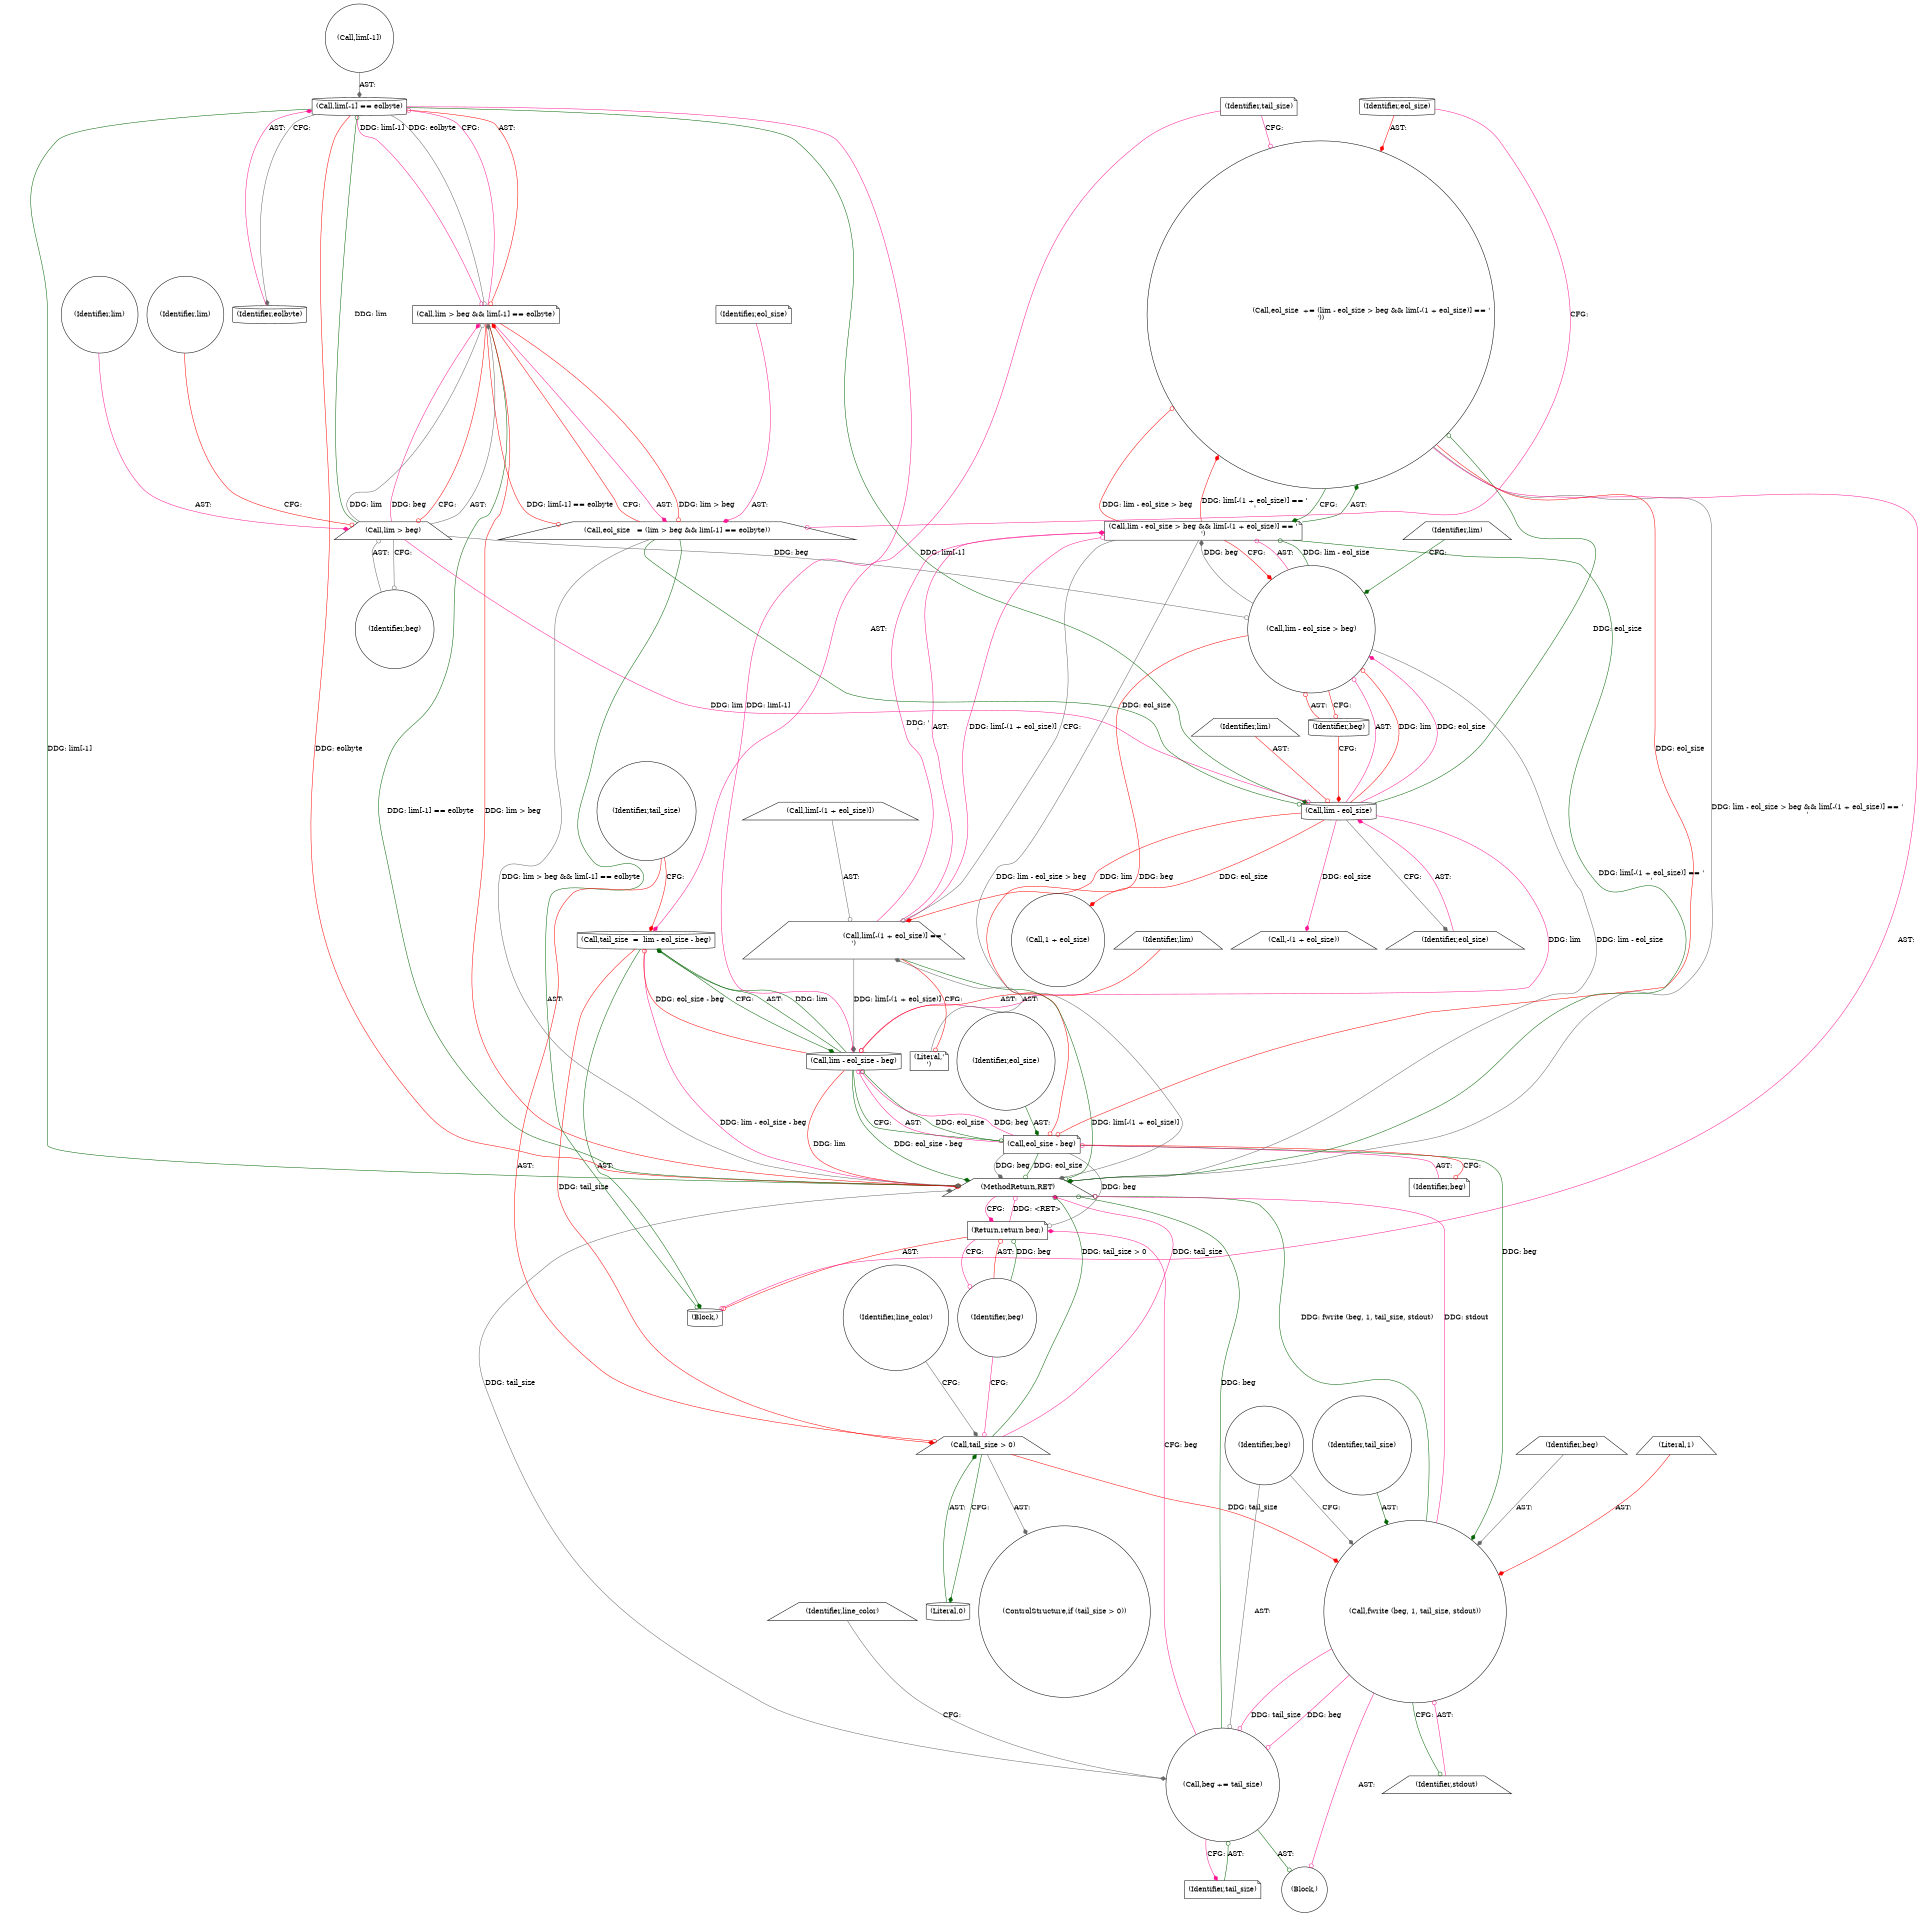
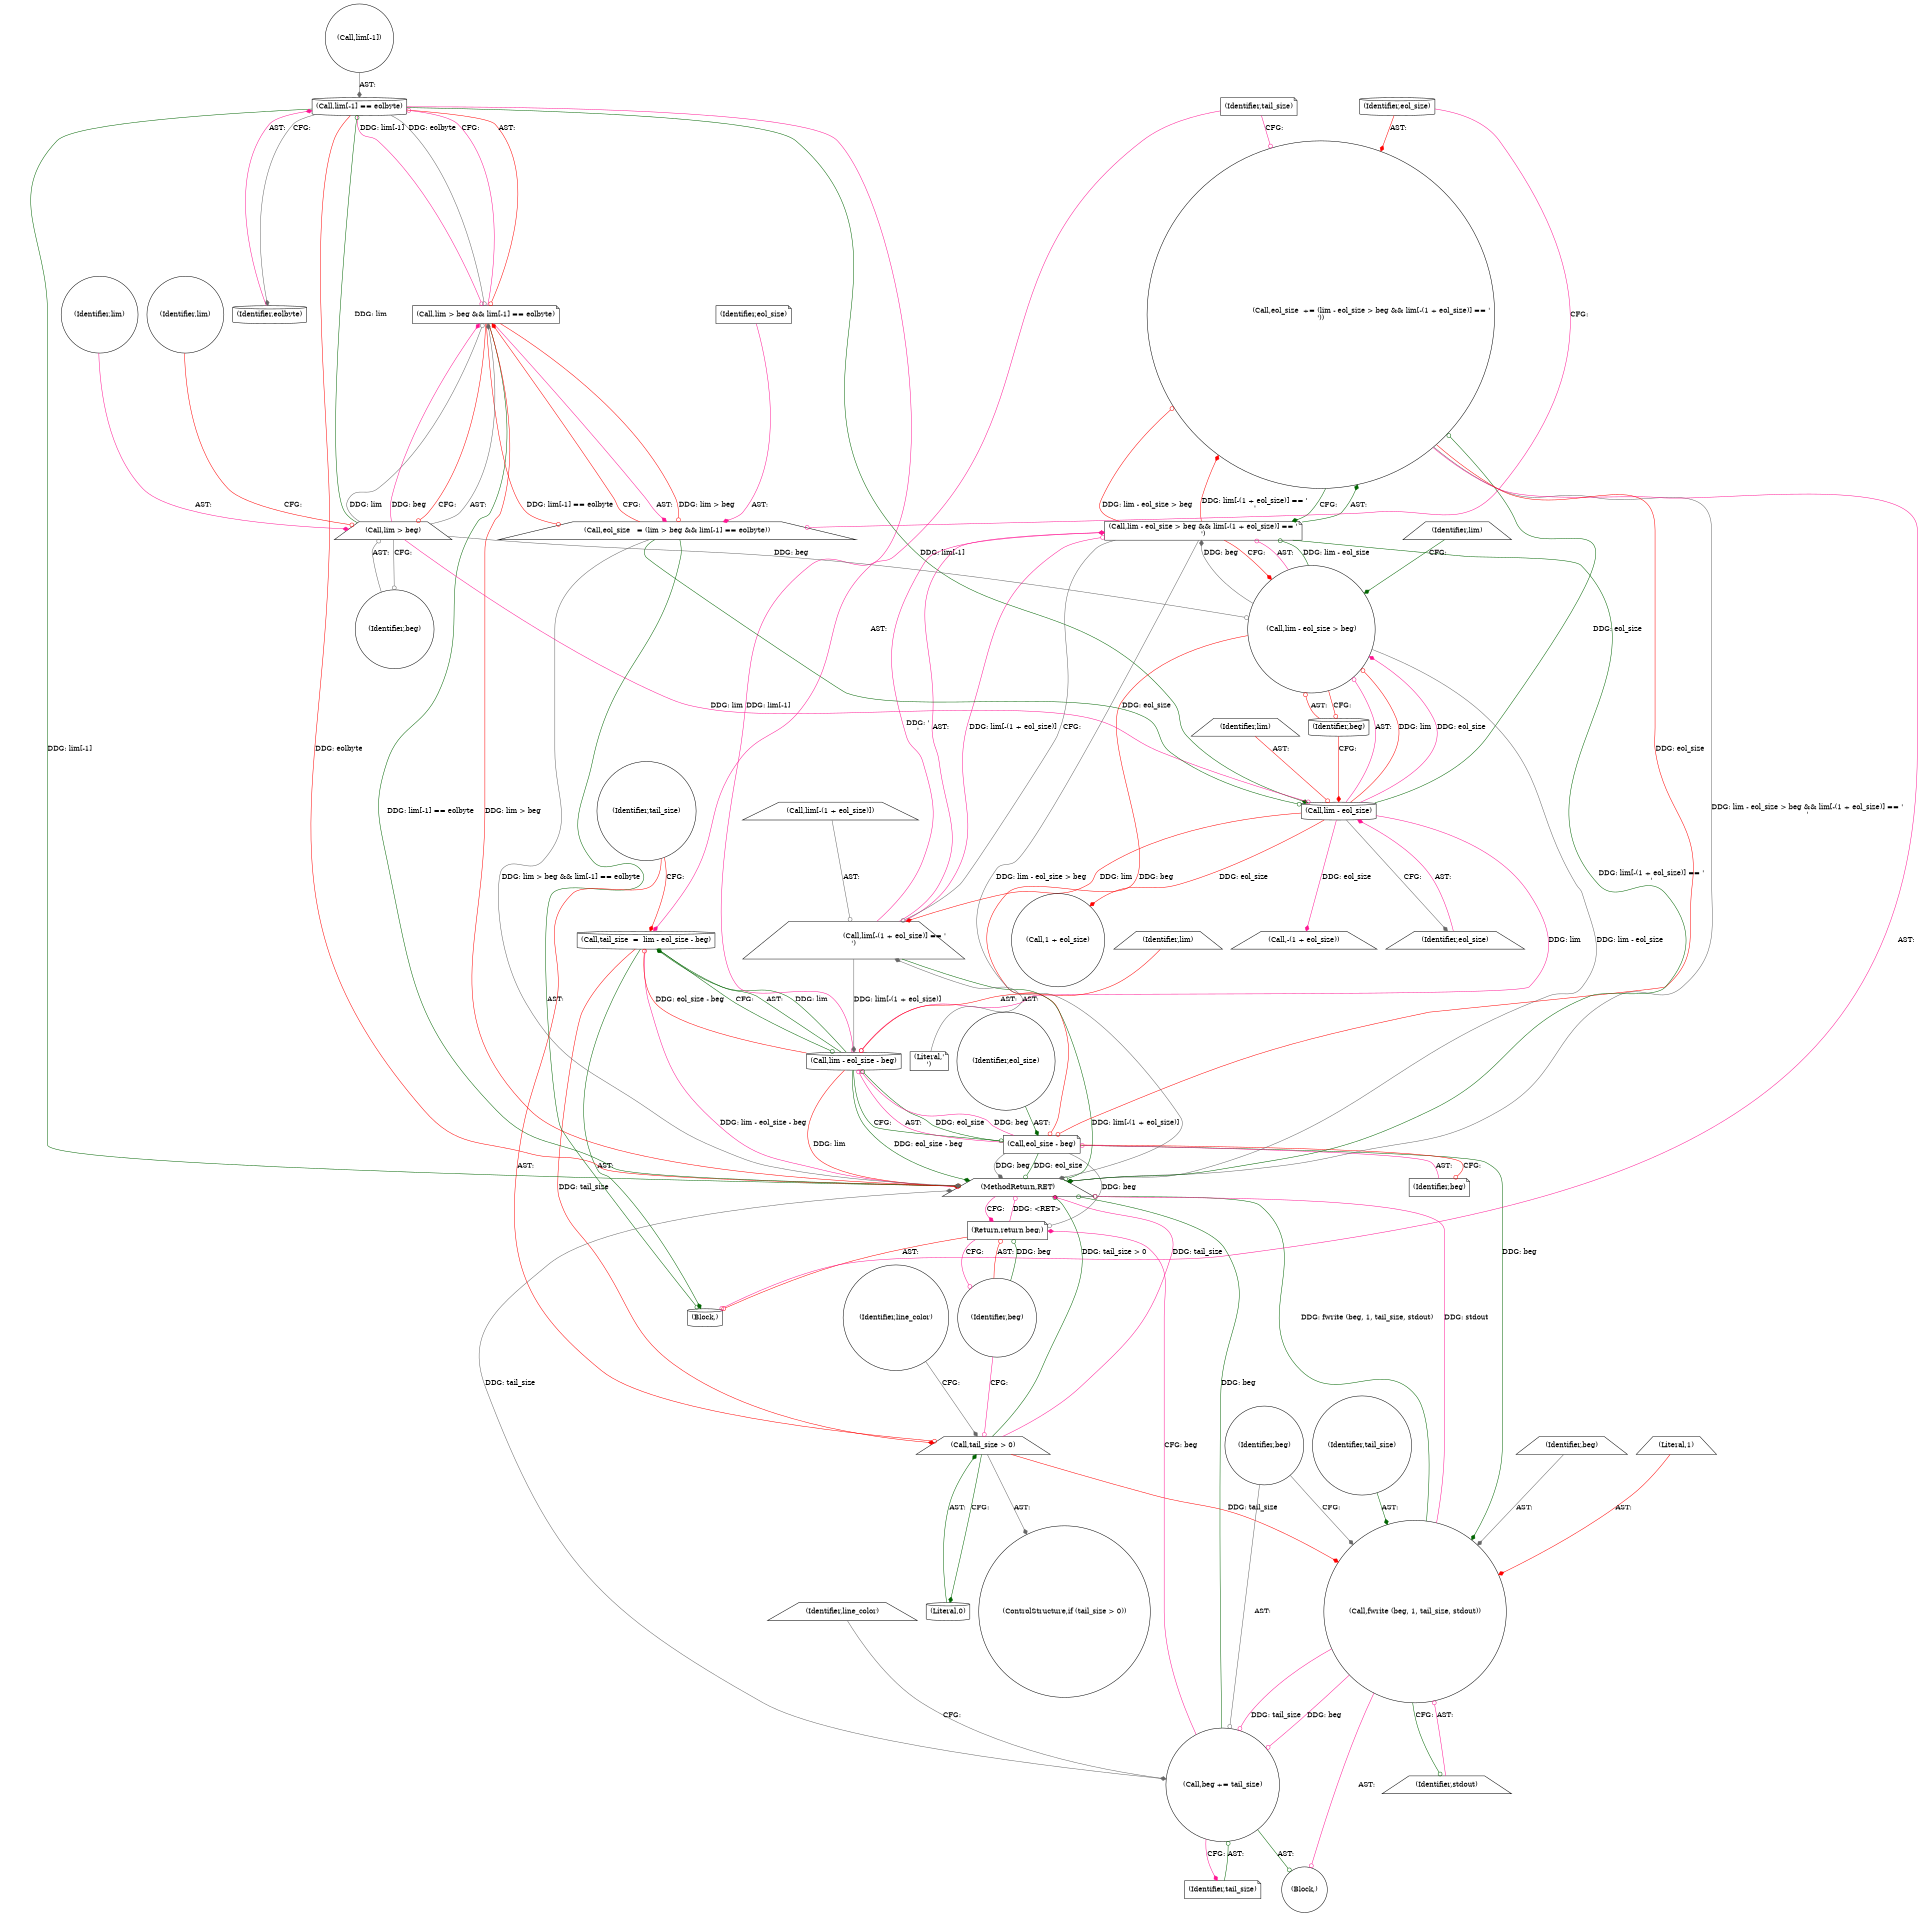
(910, 465) -> (910, 465)
(942, 995) -> none
(741, 1006) -> (741, 1006)
